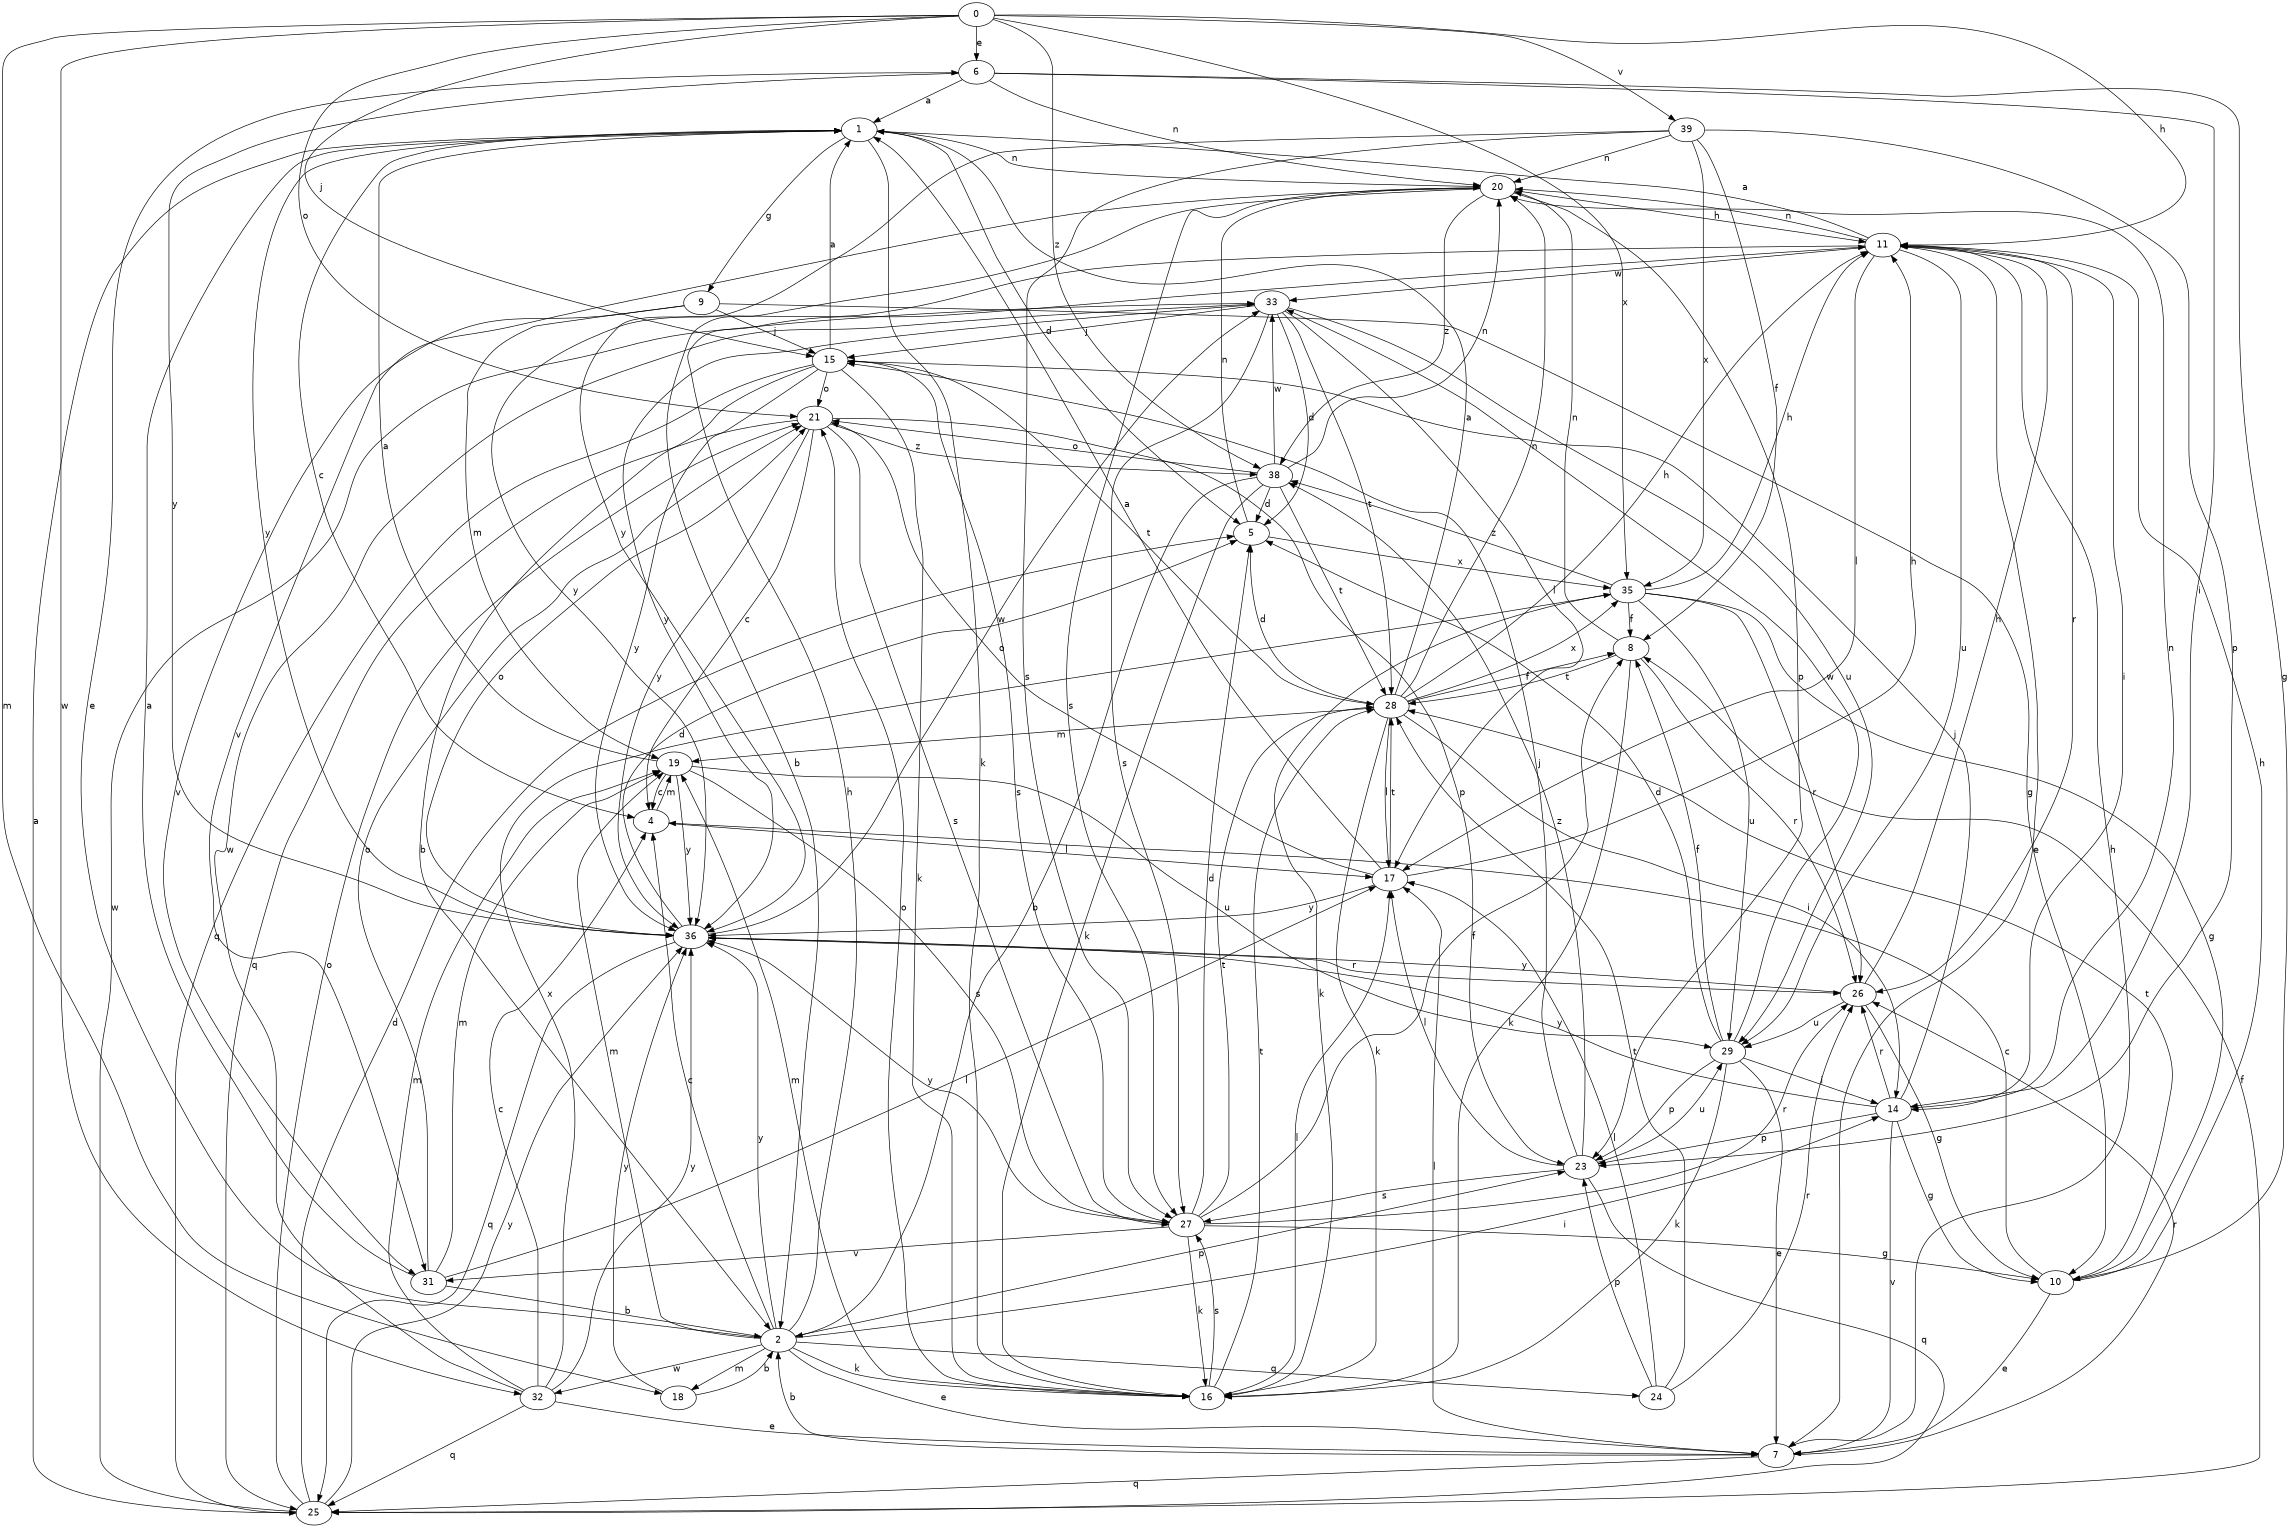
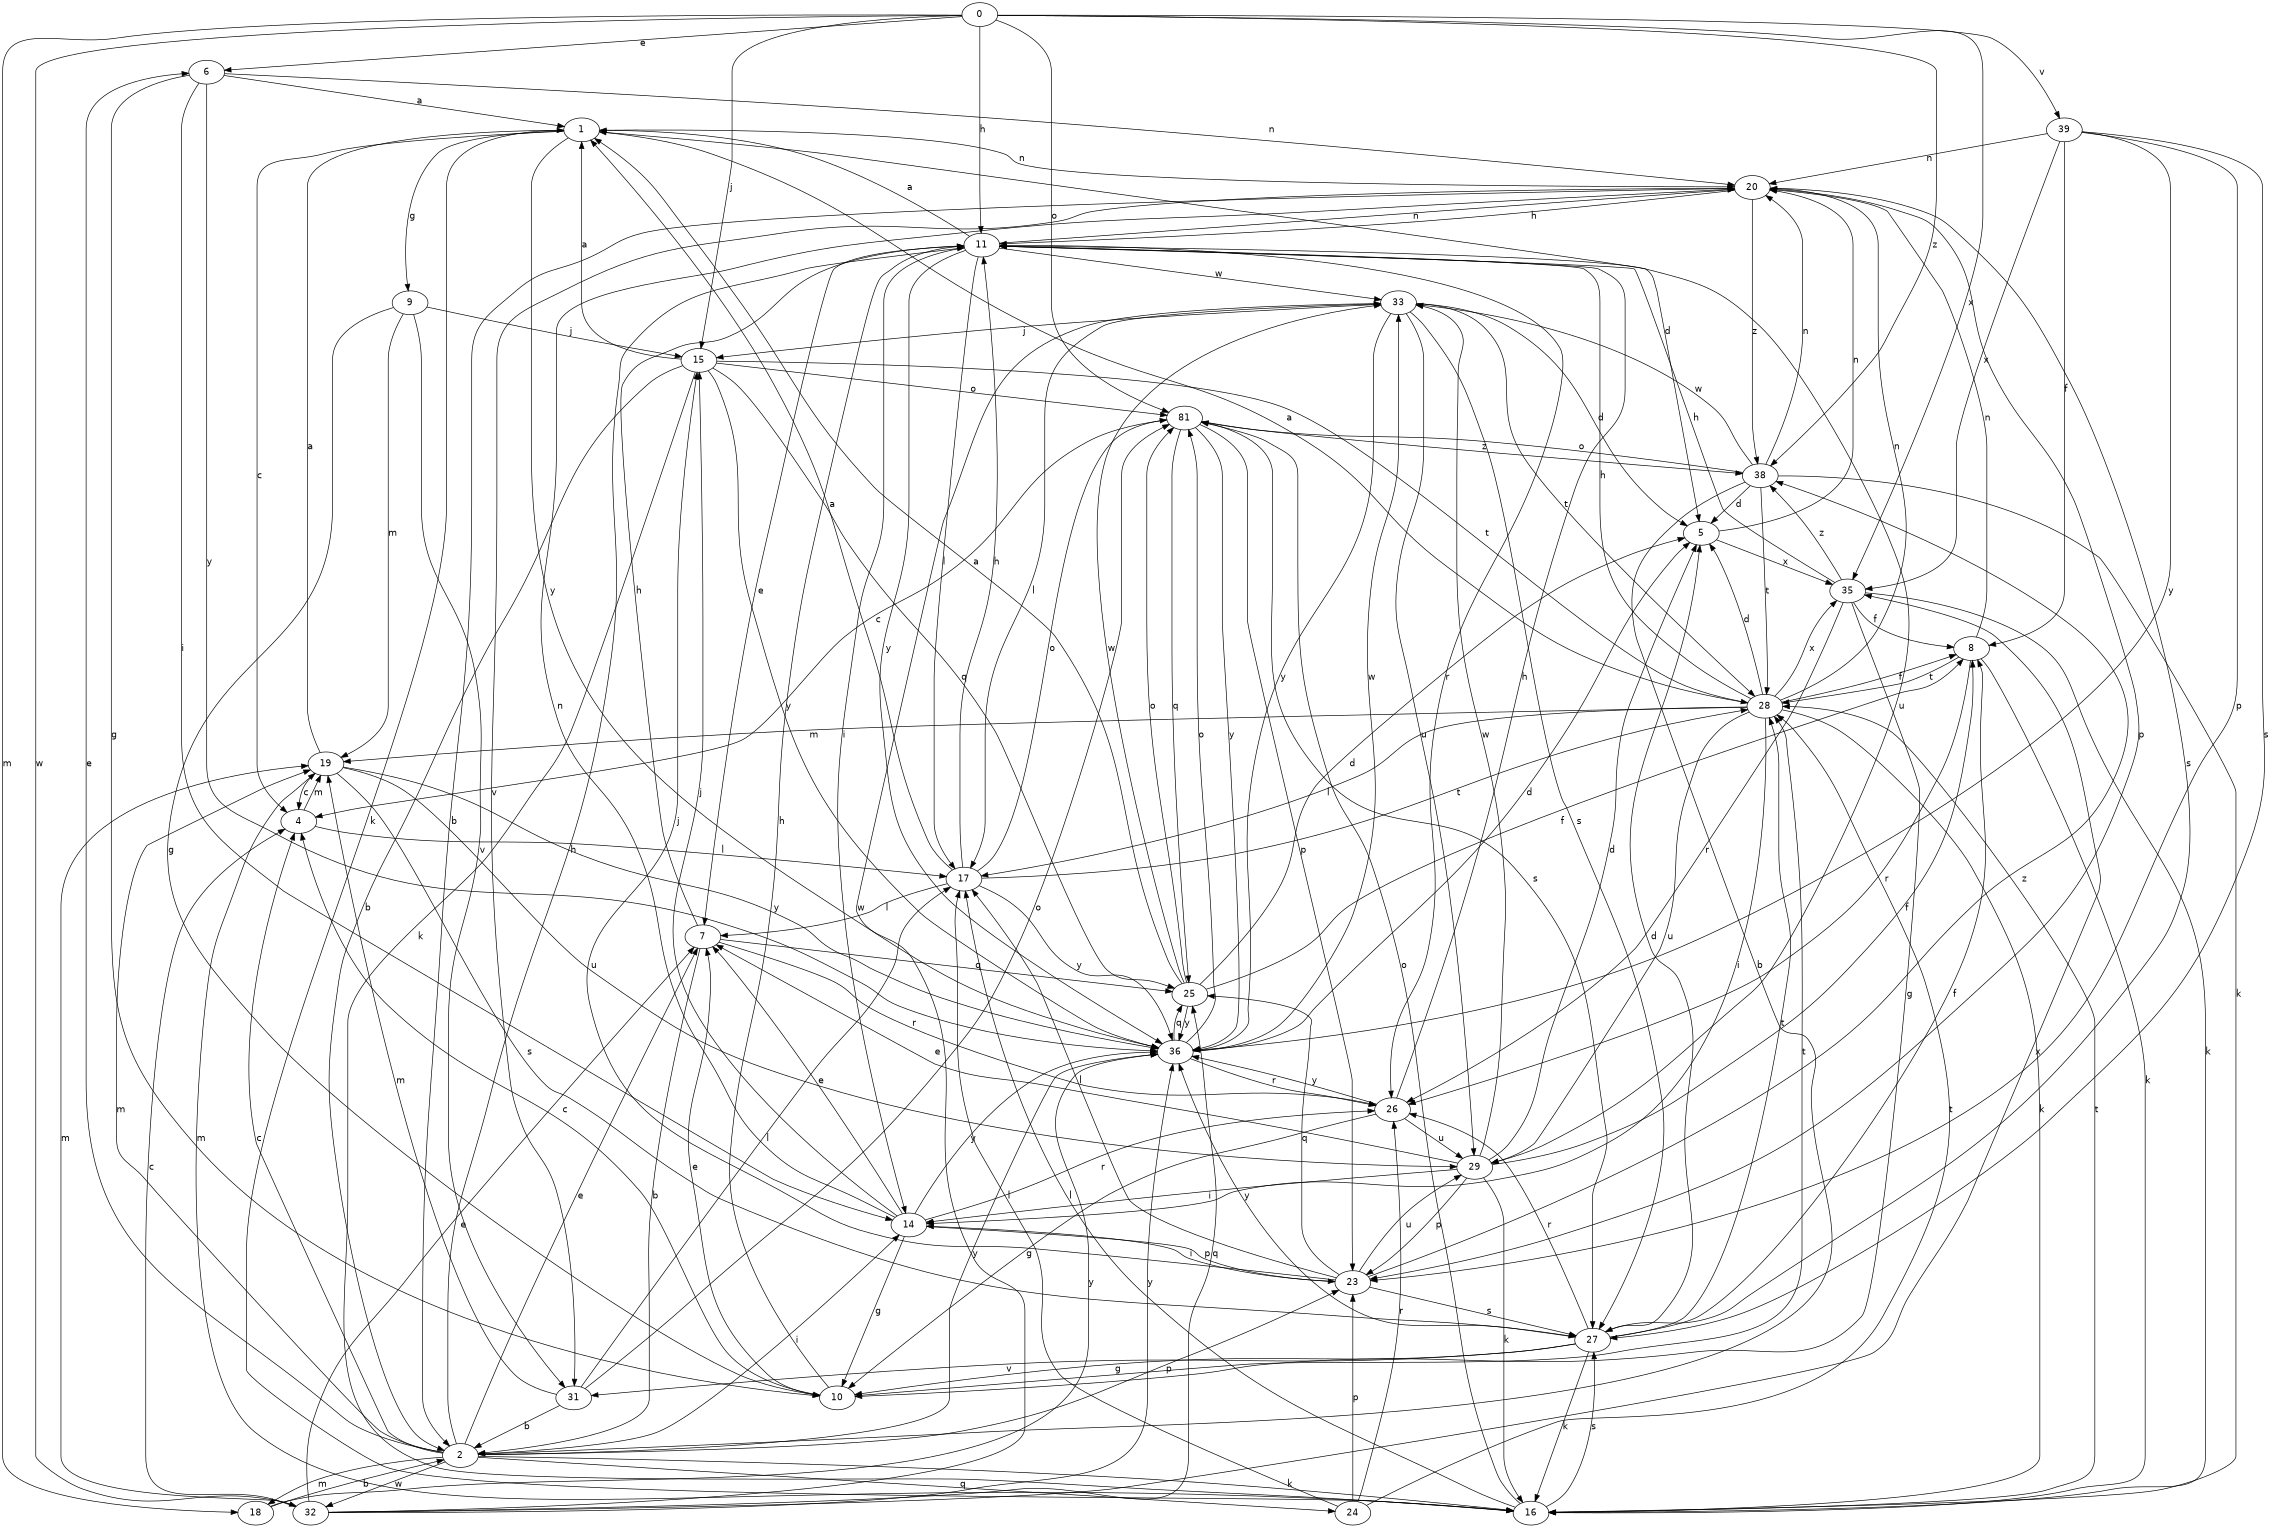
(815, 418) -> (1185, 418)
(147, 477) -> none
(1015, 781) -> none
(1749, 800) -> (1663, 939)
none -> (1176, 1251)
(1893, 1283) -> (821, 1081)
(1433, 1306) -> (840, 920)
